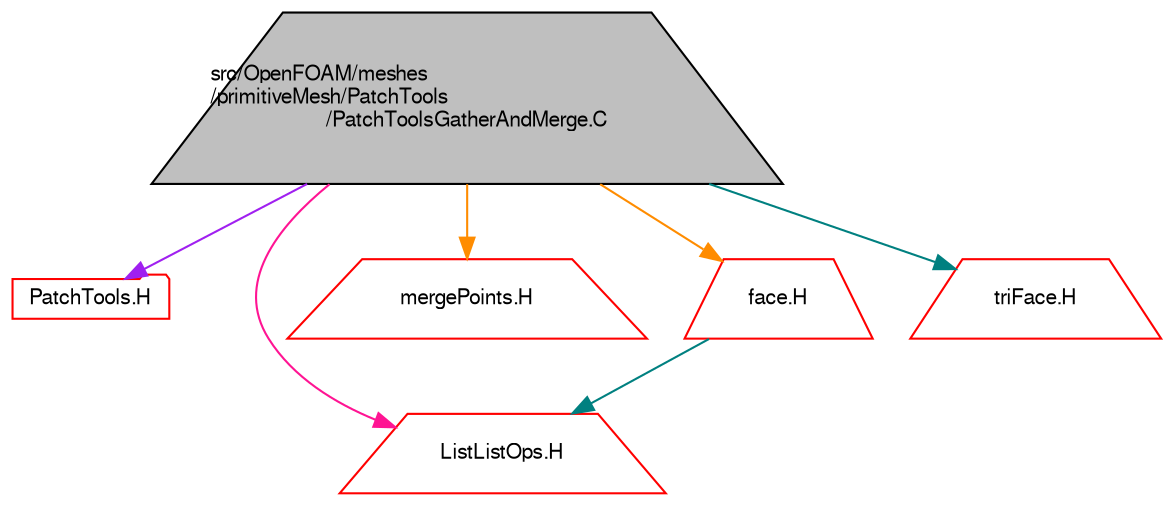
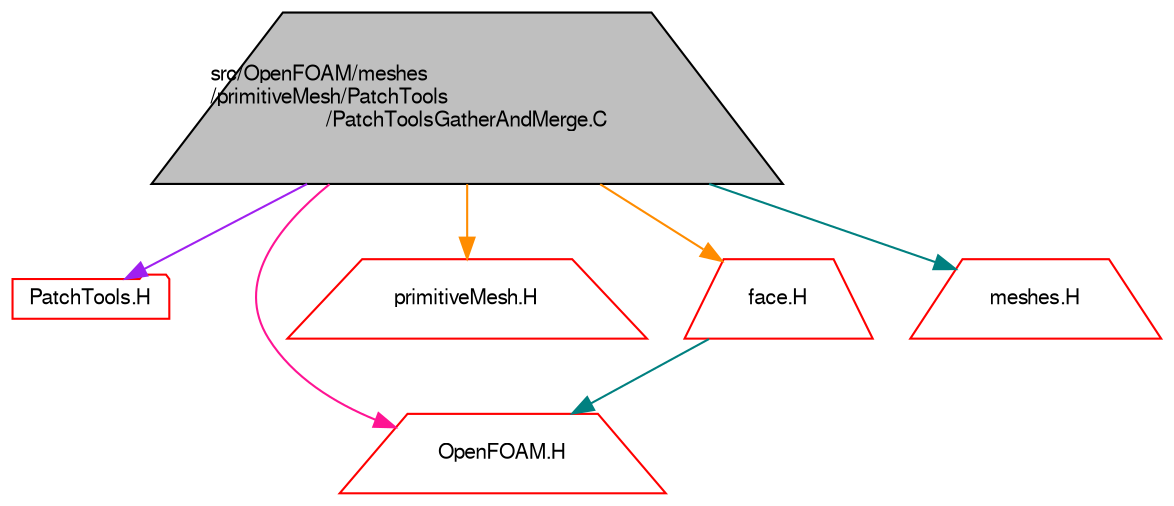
(467, 299) -> (467, 299)
(1036, 299) -> (1036, 299)
(503, 454) -> (503, 454)
